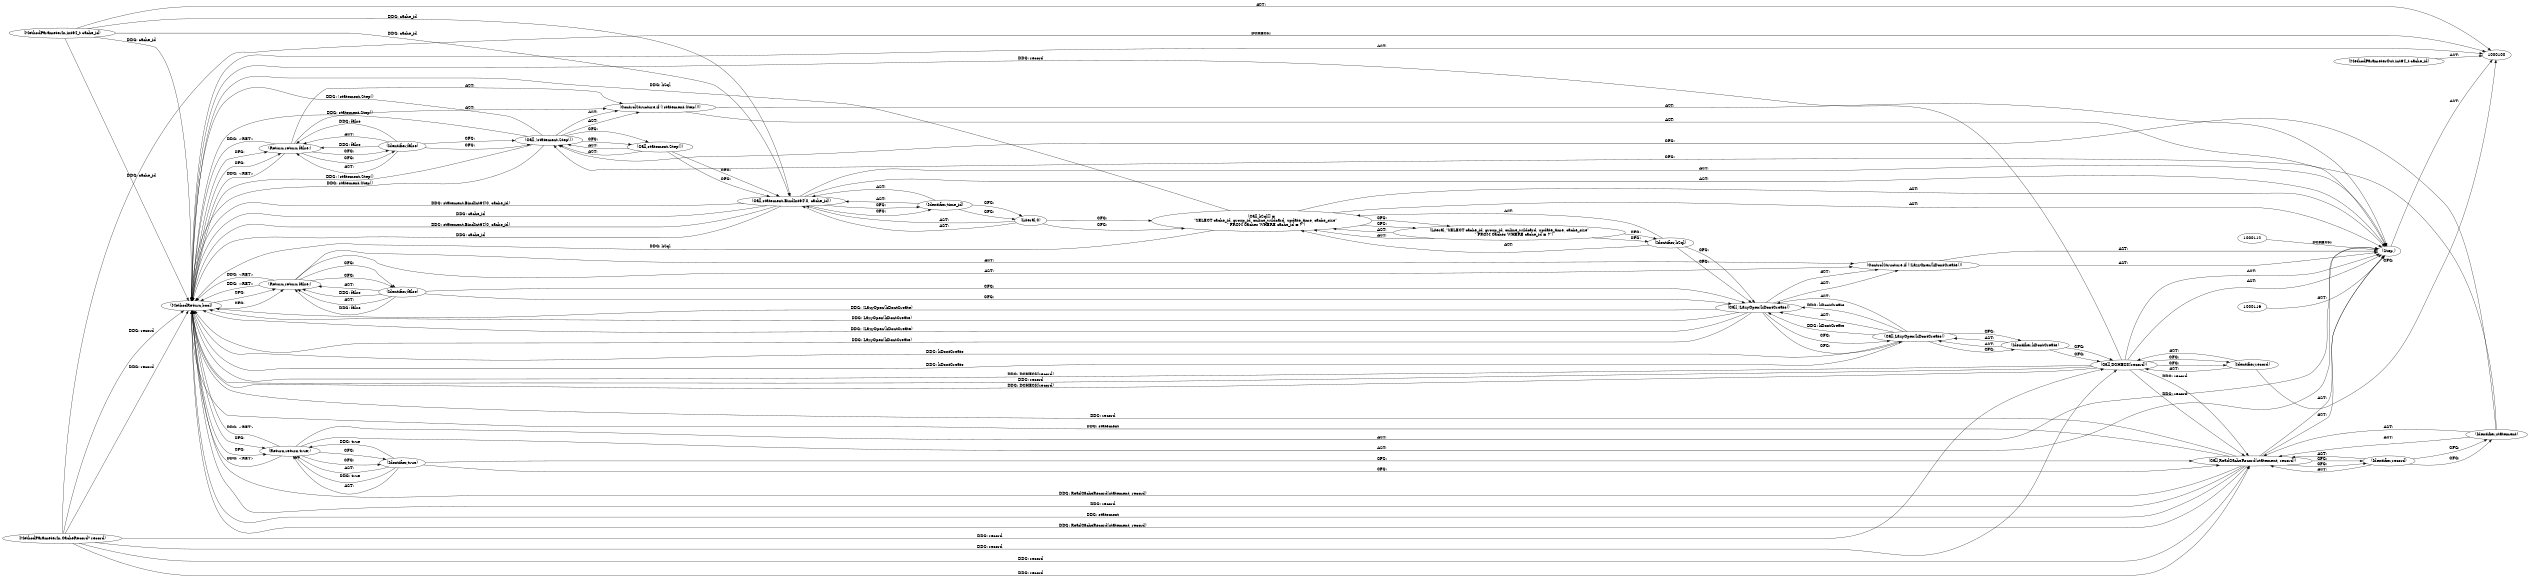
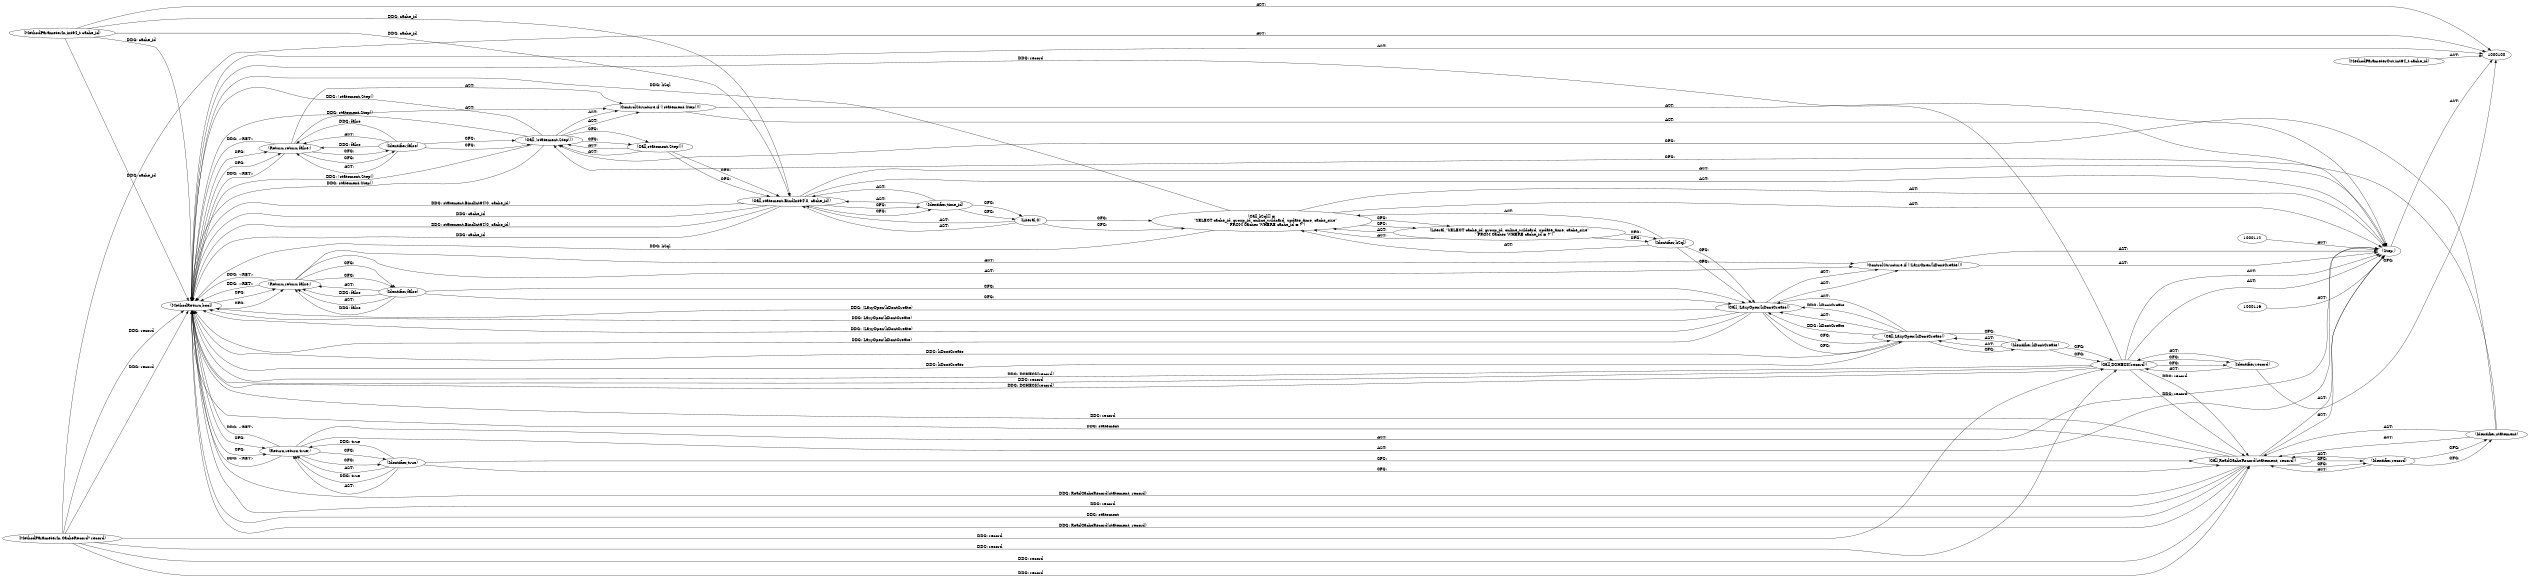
(1262, 34) -> (1262, 34)
(2323, 243) -> (2323, 243)
